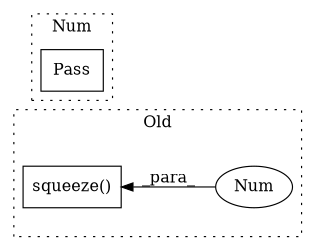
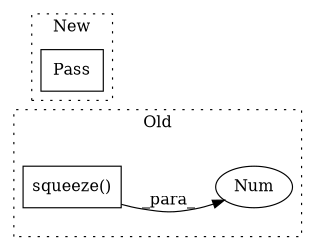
(72, 27) -> (72, 27)
(174, 187) -> (167, 212)
